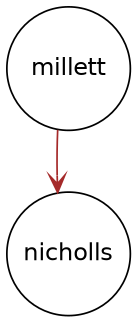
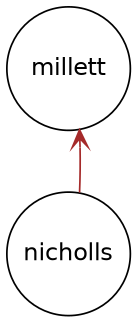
(57, 152) -> (80, 170)
